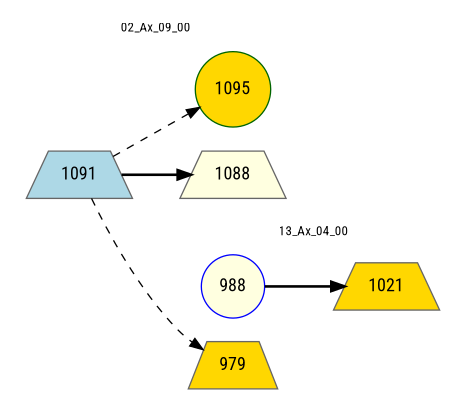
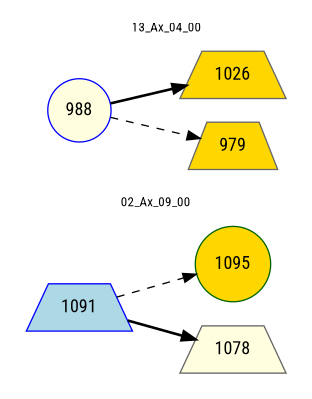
(79, 175) -> (79, 307)
(233, 175) -> (233, 349)
(135, 275) -> (149, 126)
(387, 286) -> (233, 75)
